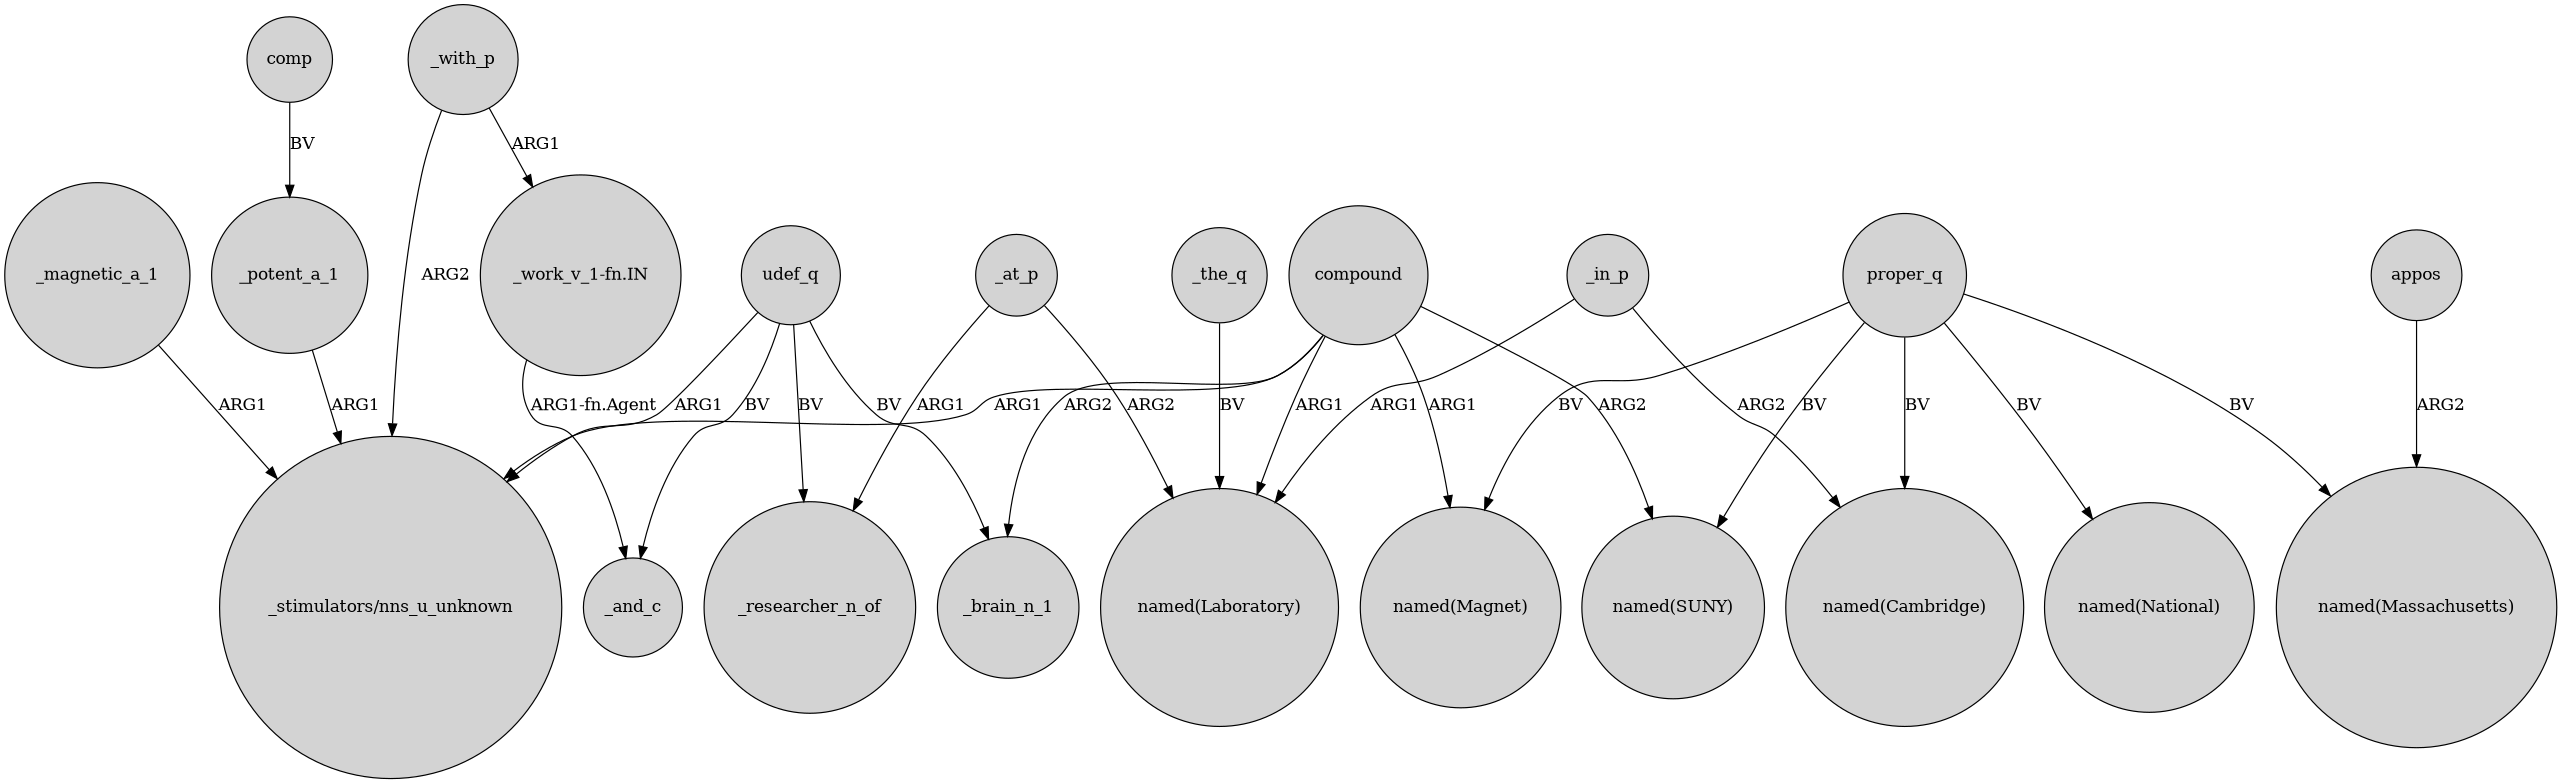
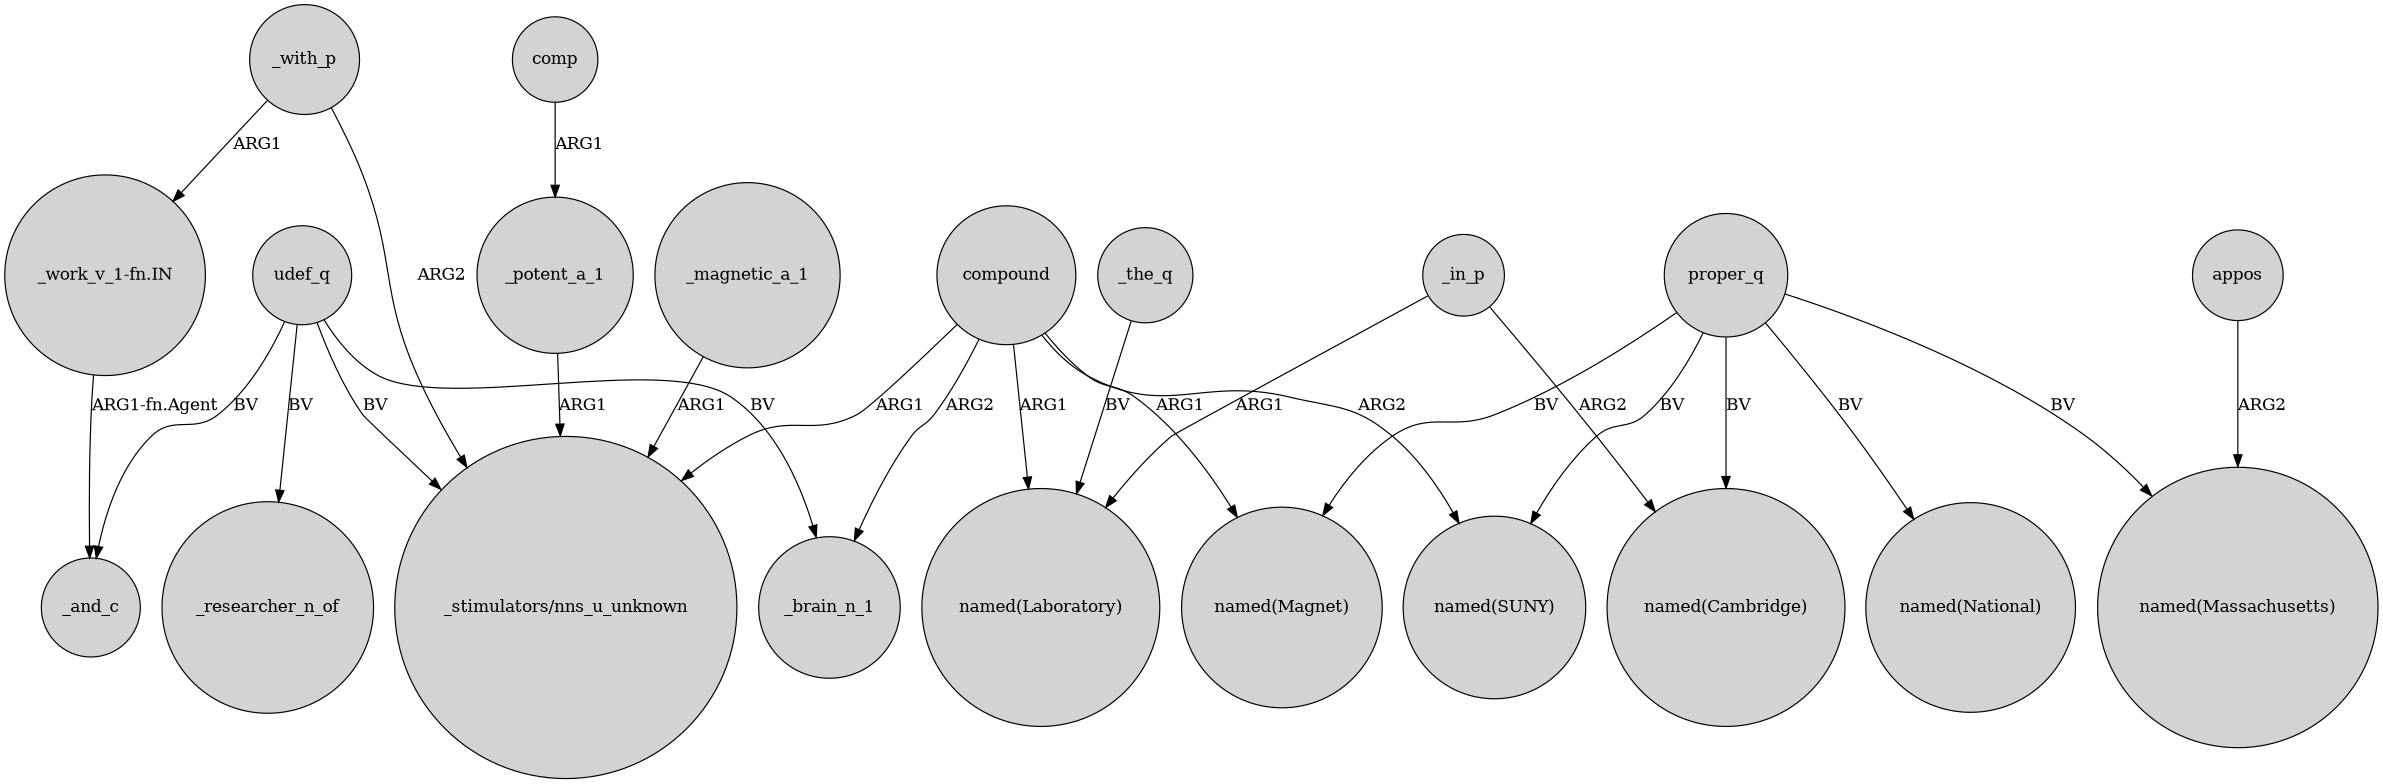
(302, 145) -> (579, 145)
(1016, 275) -> none
(699, 406) -> (375, 406)
